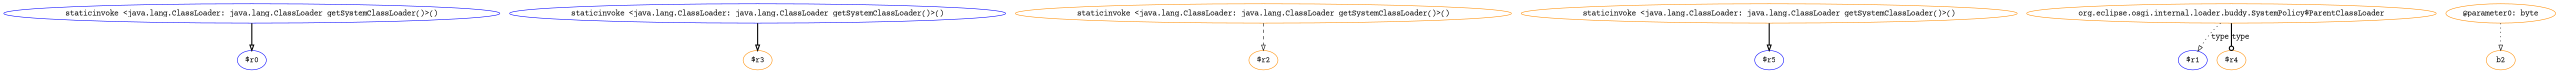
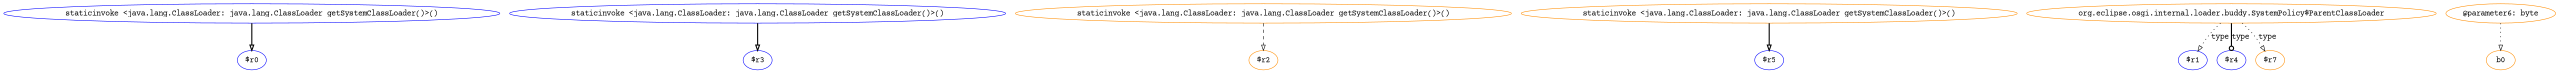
(2501, 13) -> (2501, 13)
(758, 60) -> (758, 60)
(2231, 60) -> (2231, 60)
none -> (2270, 60)
(2501, 60) -> (2501, 60)
